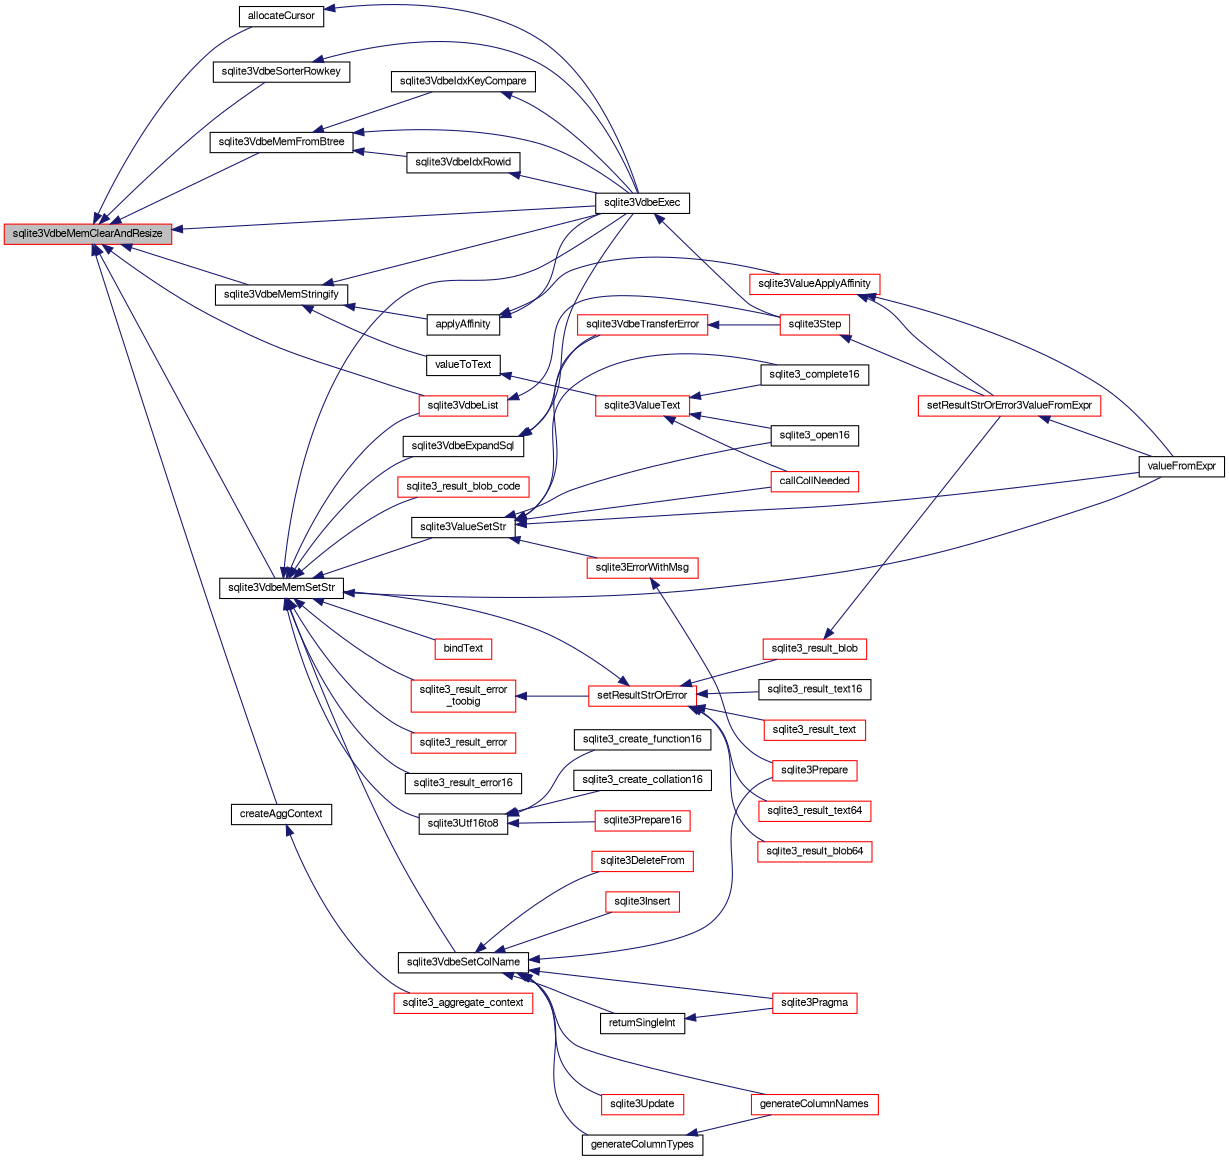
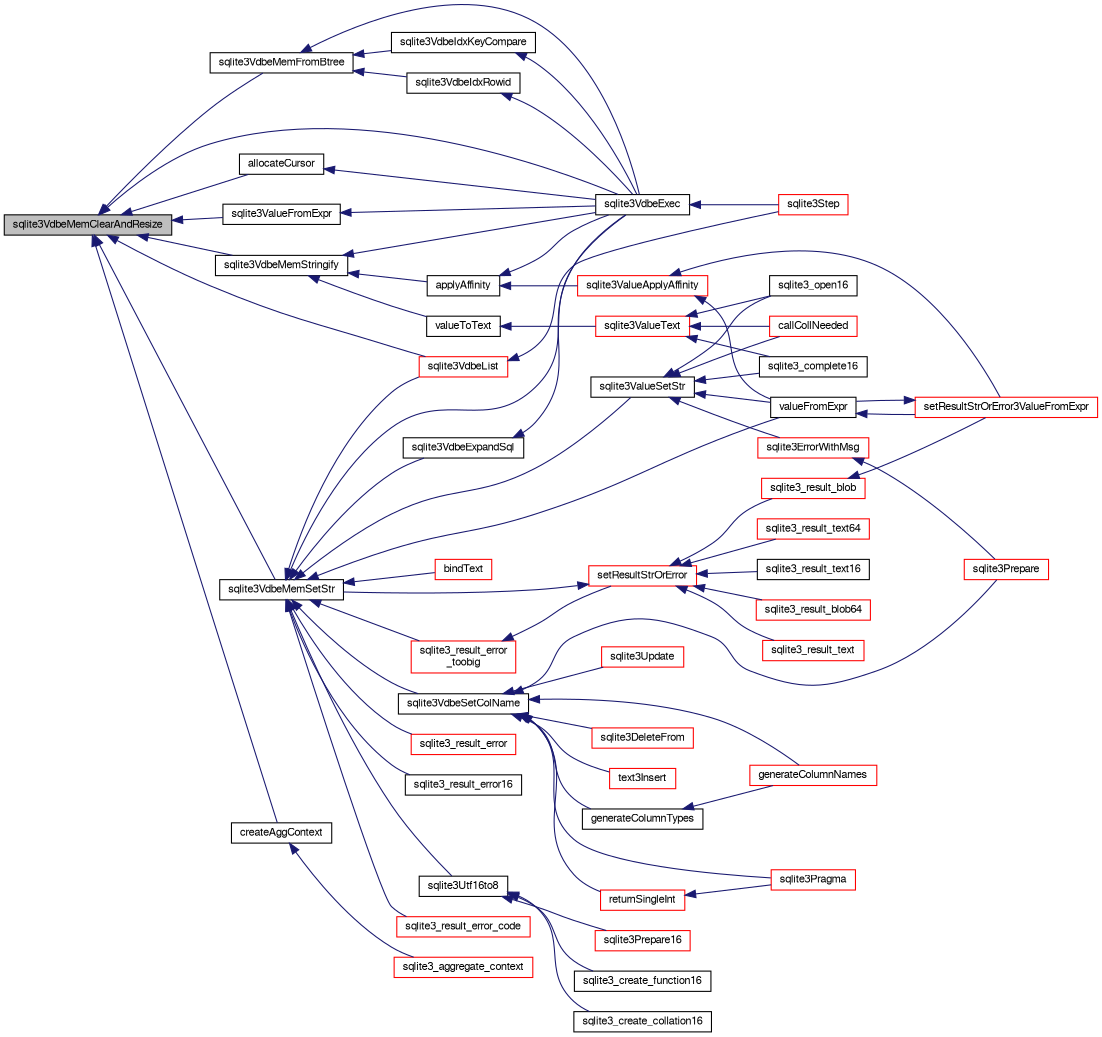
(282, 72) -> (282, 214)
(88, 234) -> (88, 225)
(643, 325) -> none
(917, 368) -> (891, 414)
(463, 487) -> (463, 927)
(643, 902) -> (643, 779)
(643, 1024) -> (643, 900)
